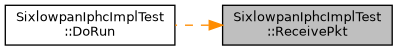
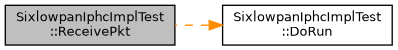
(192, 25) -> (192, 25)
